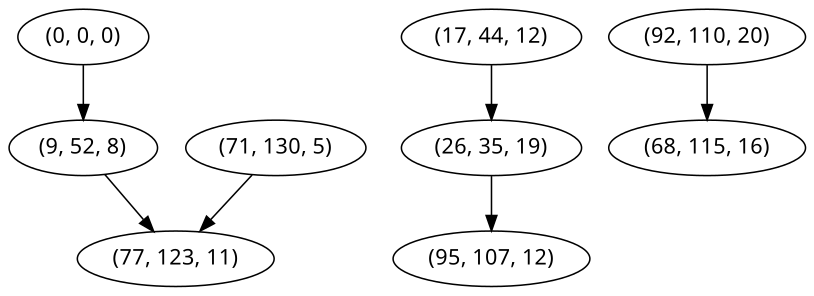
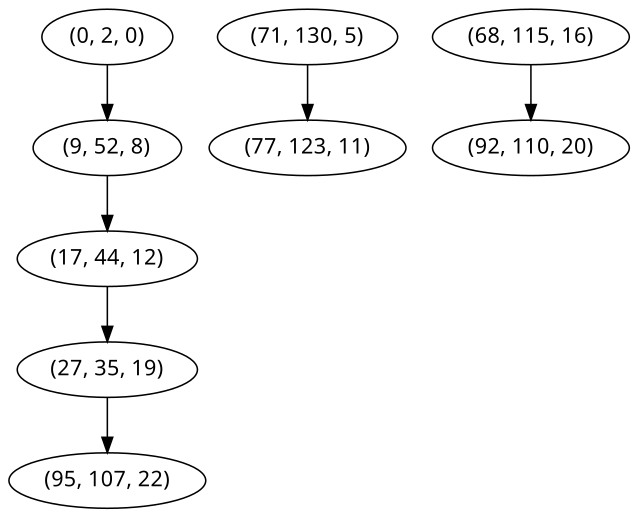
(83, 37) -> (107, 37)
(707, 85) -> (531, 85)
(492, 148) -> (107, 370)
(124, 197) -> (107, 196)
(492, 259) -> (107, 481)
